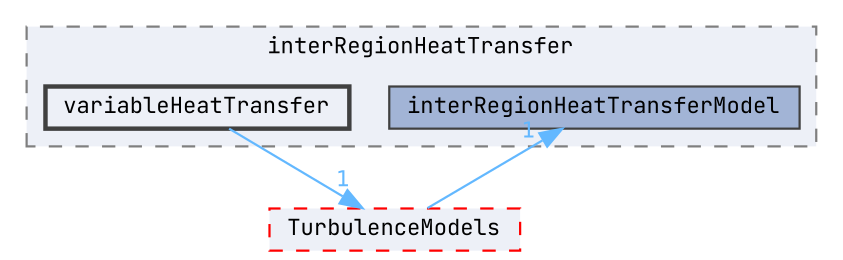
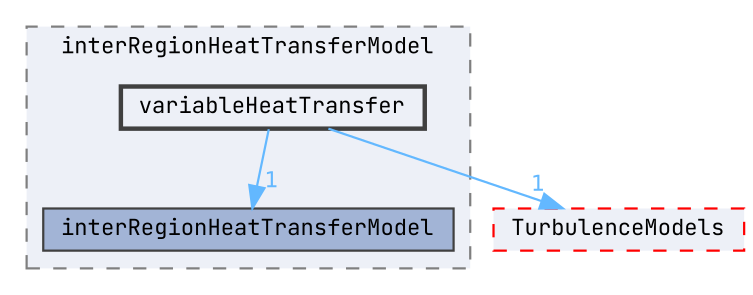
(421, 48) -> (248, 48)
(485, 174) -> (263, 158)
